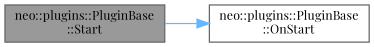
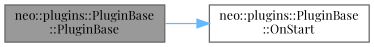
(85, 24) -> (85, 24)
